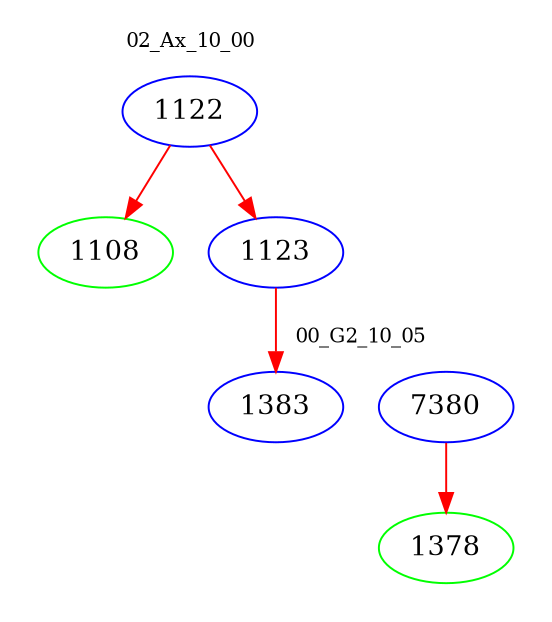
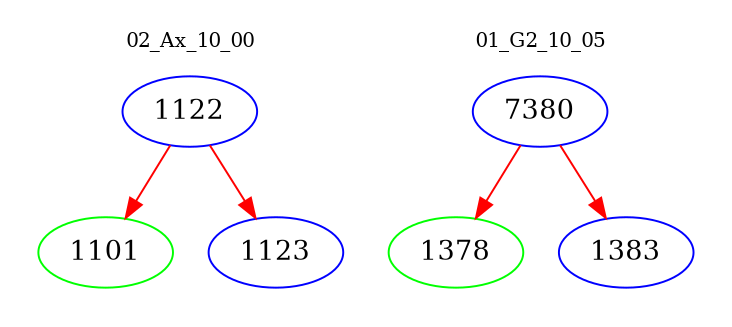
(106, 252) -> (106, 252)
(276, 331) -> (578, 173)
(361, 338) -> (541, 42)
